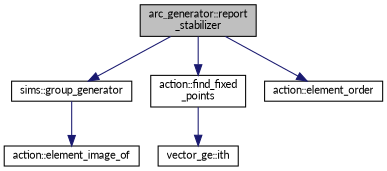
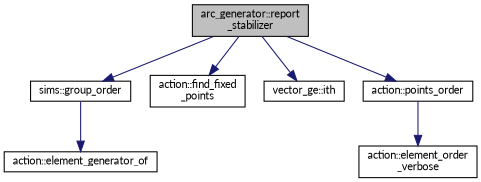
(72, 91) -> (81, 91)
(324, 91) -> (418, 91)
(198, 121) -> (276, 54)
(72, 156) -> (81, 162)
none -> (418, 162)
